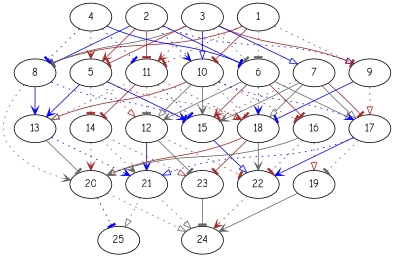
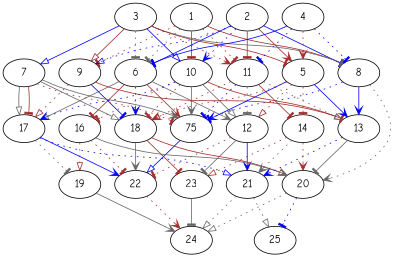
none -> (174, 99)
(202, 129) -> (191, 129)
